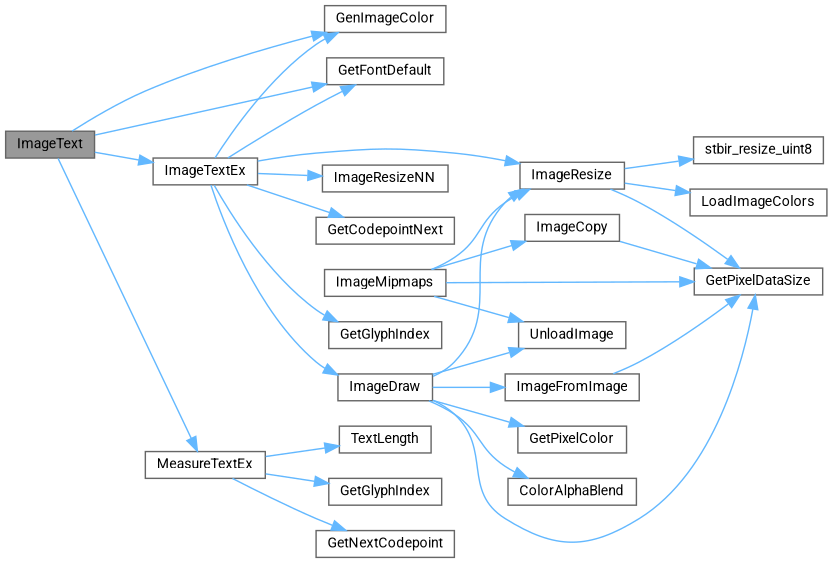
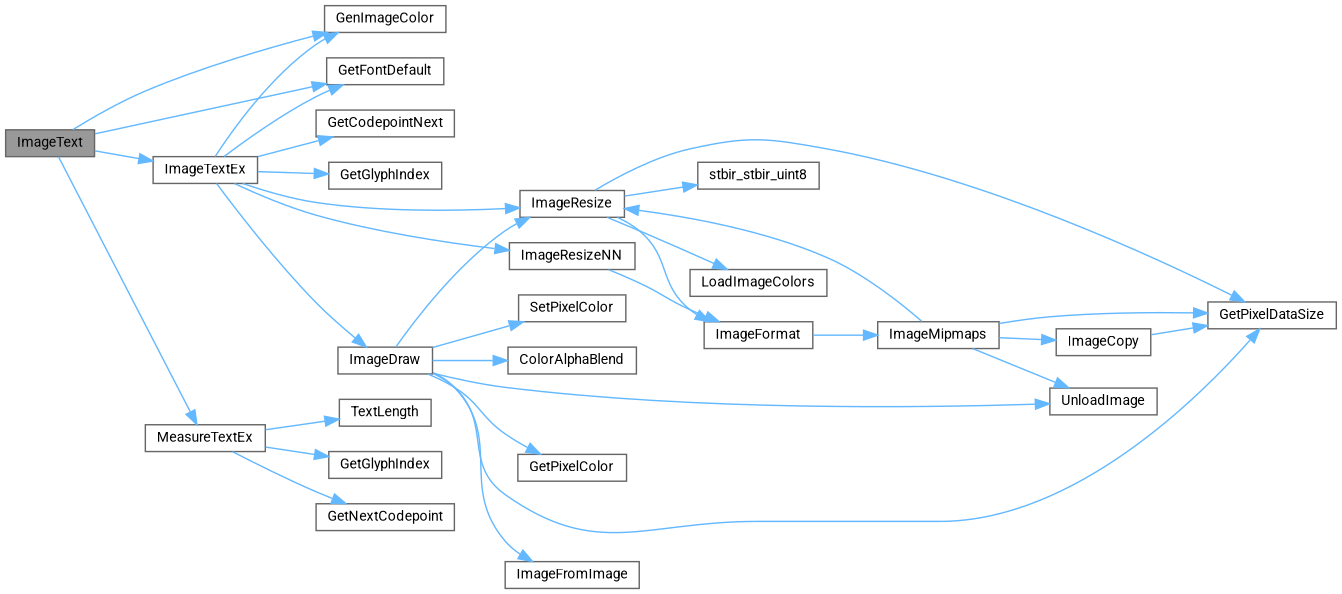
(758, 150) -> (758, 176)
none -> (572, 308)
none -> (758, 335)
(673, 342) -> none
